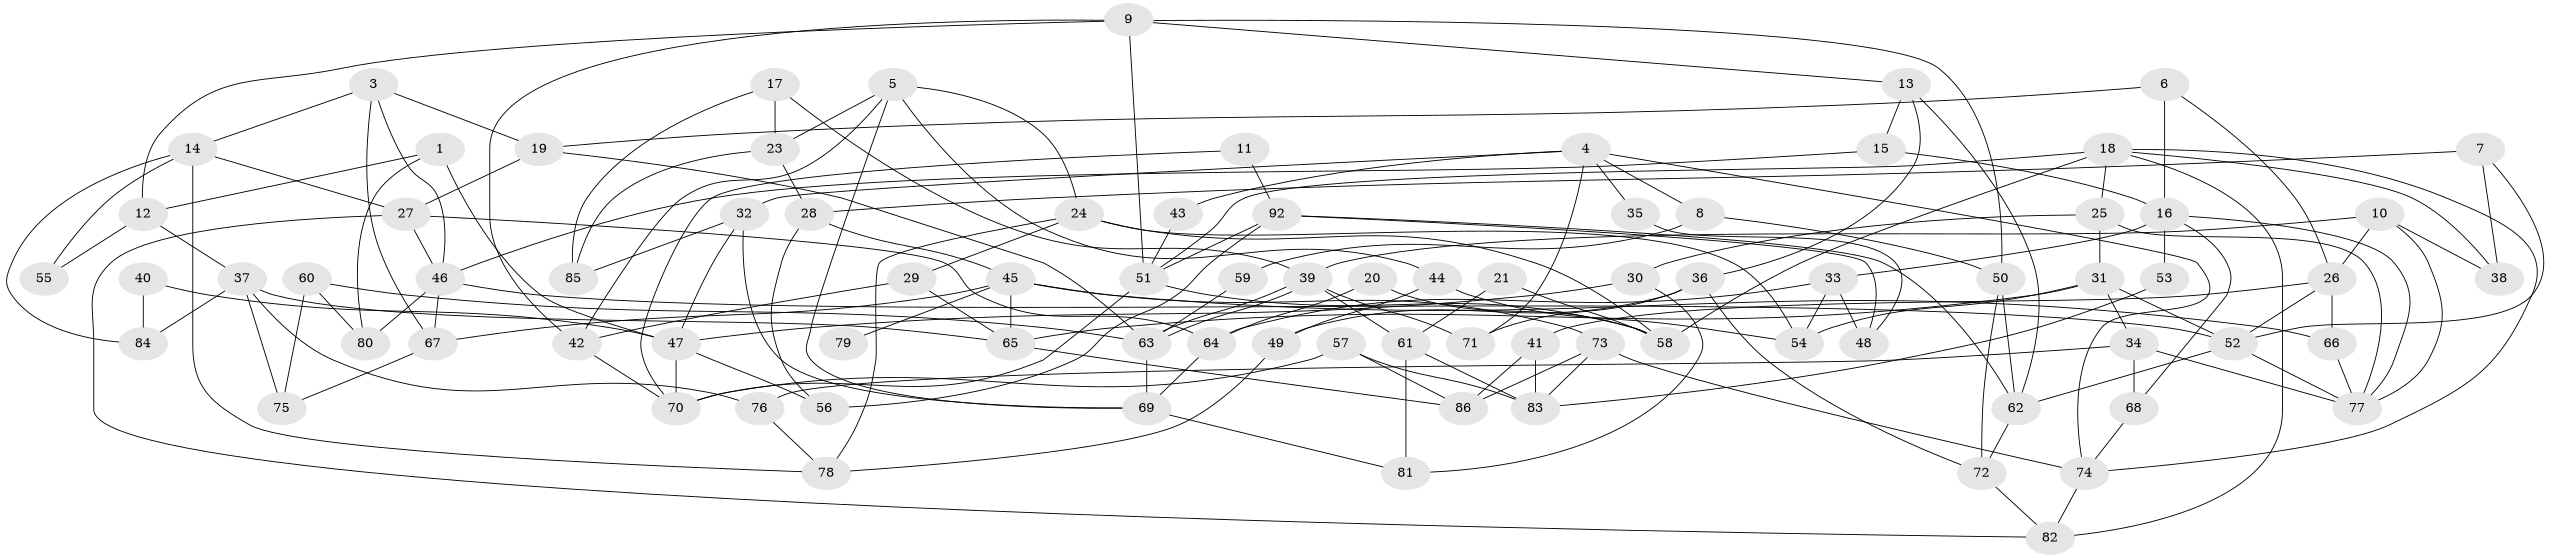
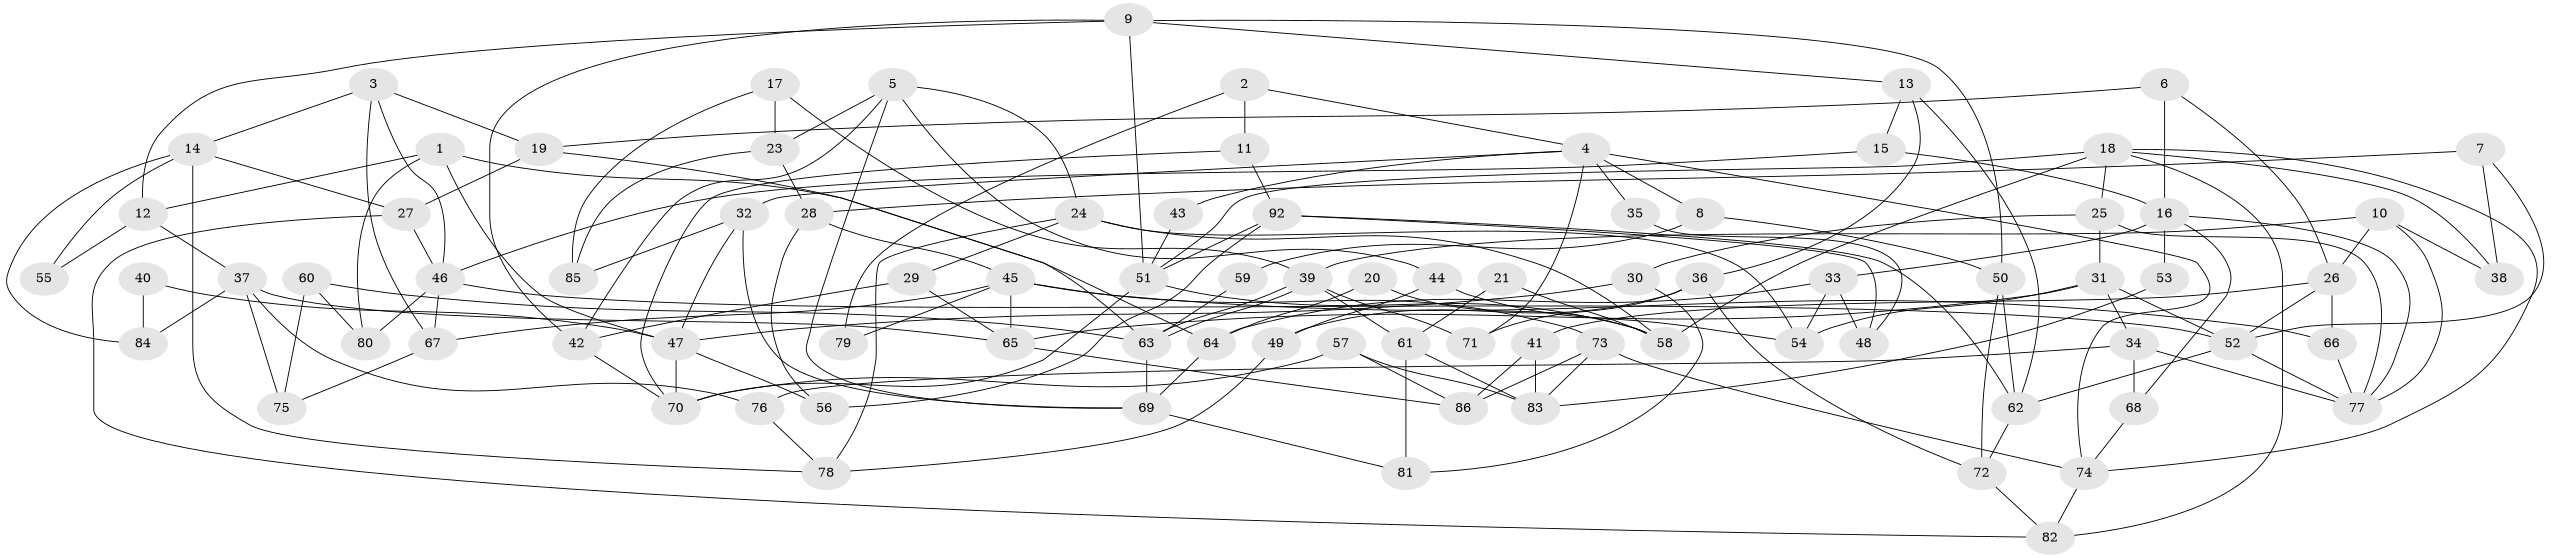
none -> (1245, 85)
(822, 244) -> (689, 180)
